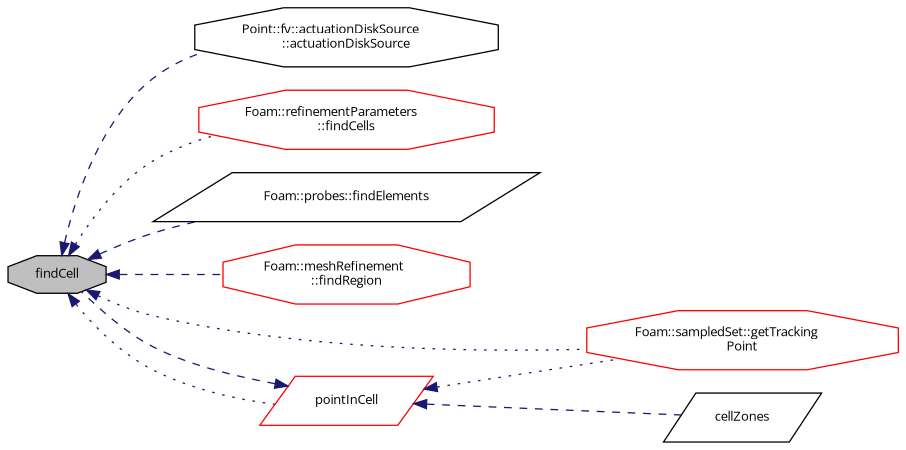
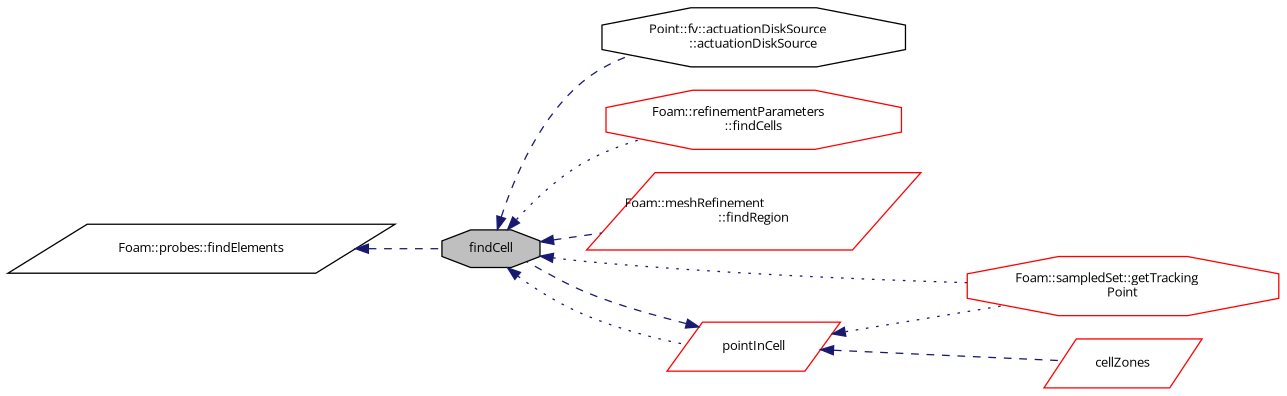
(147, 235) -> (405, 249)
(347, 274) -> (754, 211)
(743, 418) -> (1123, 363)
